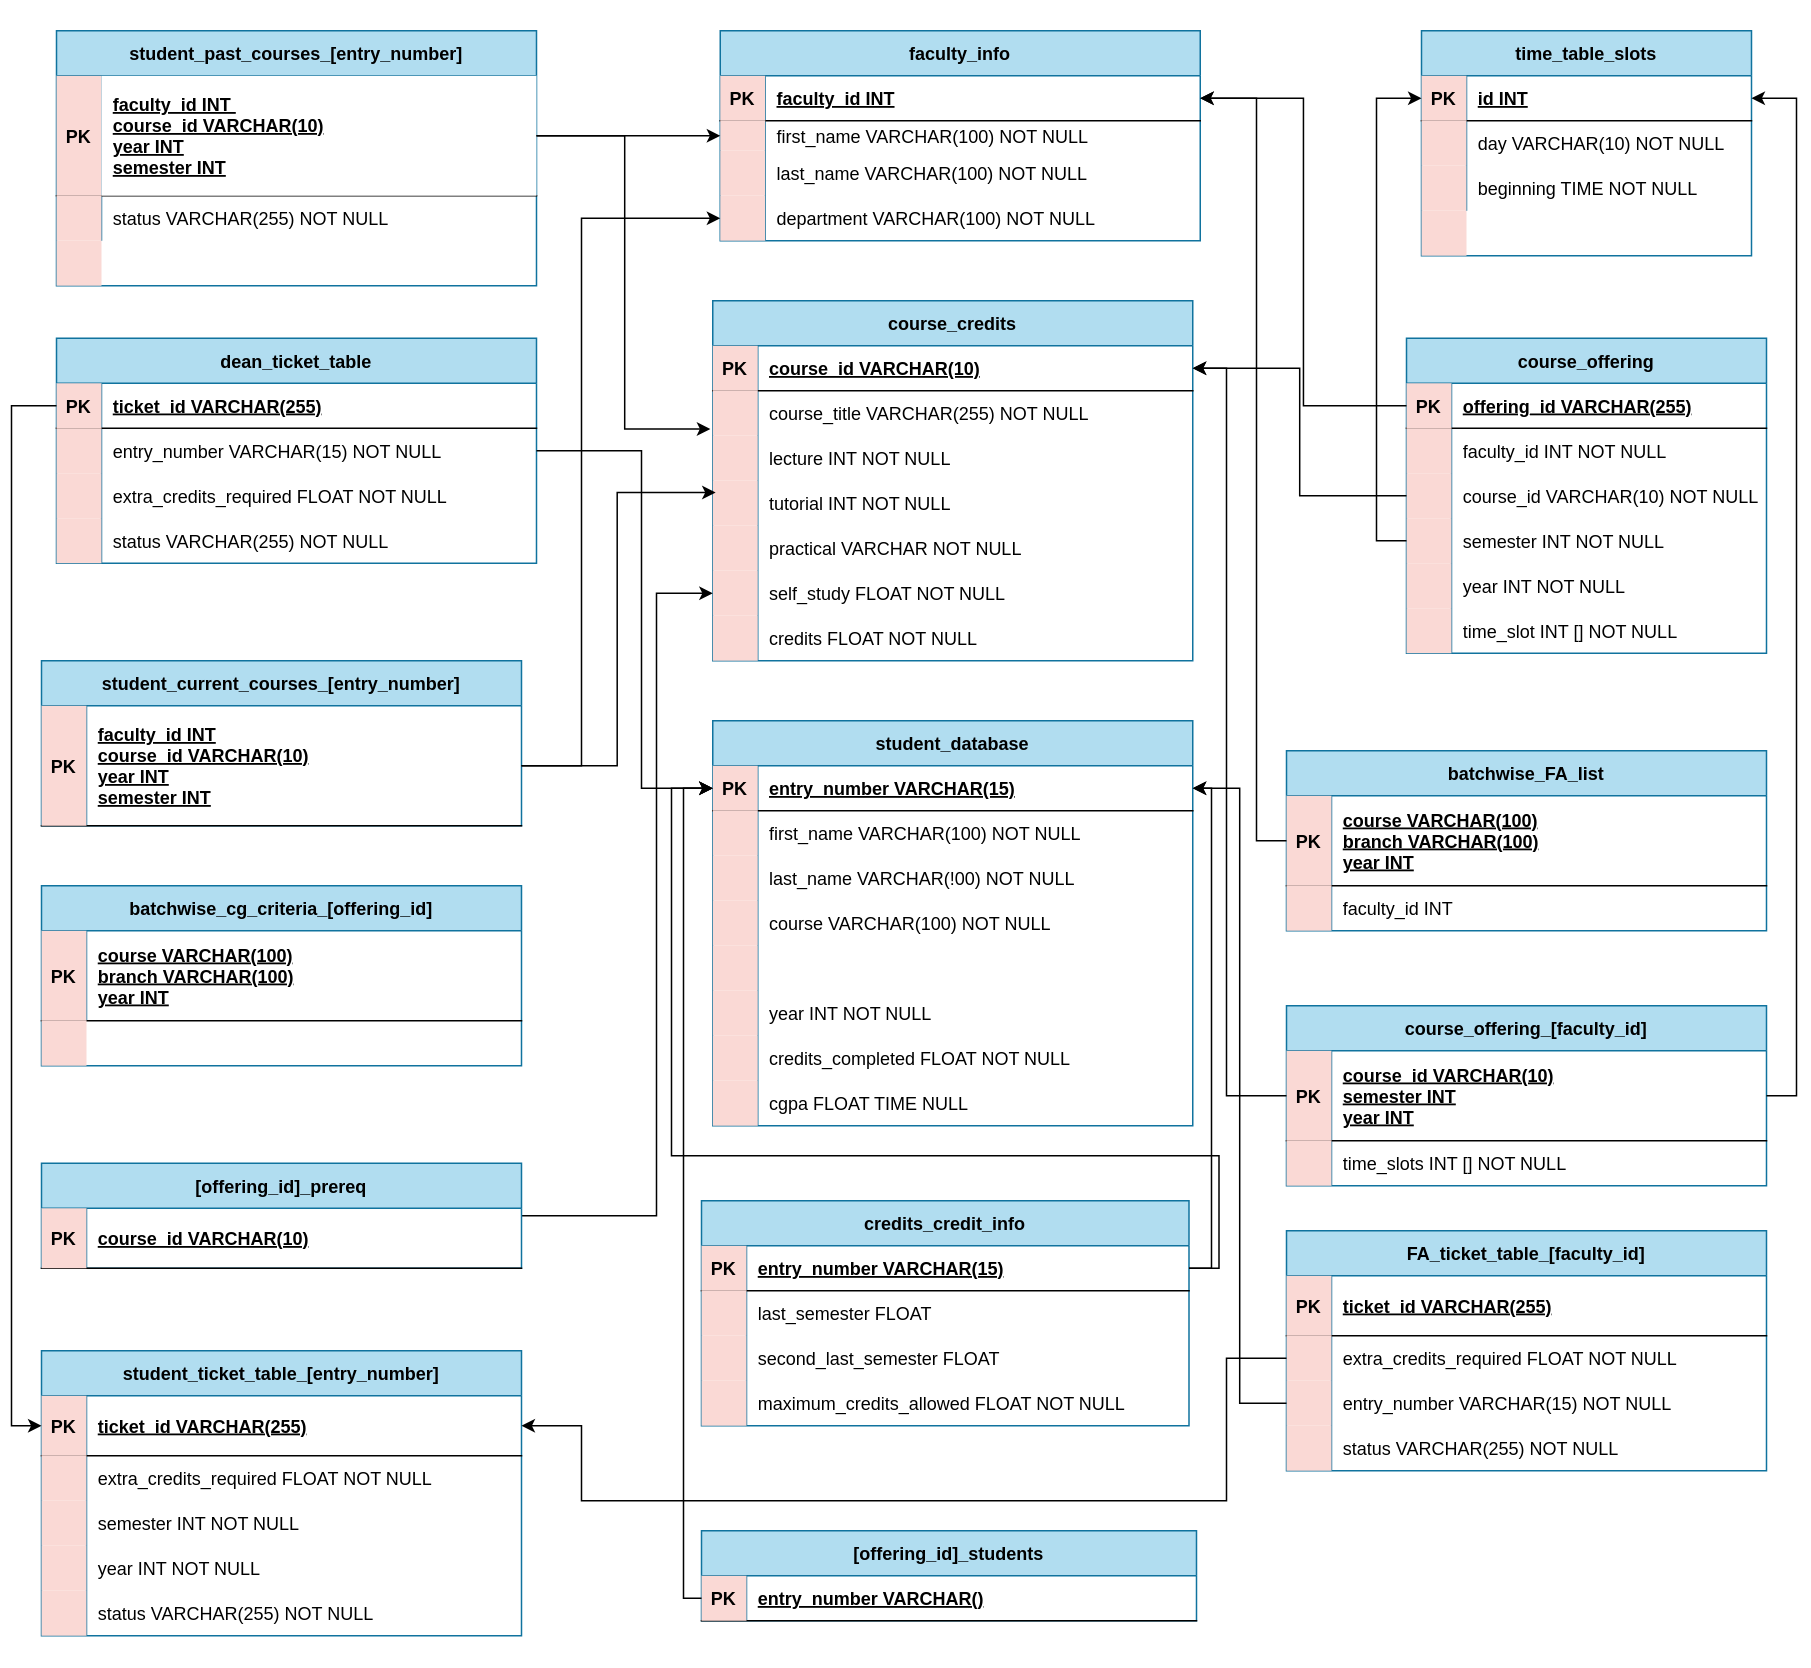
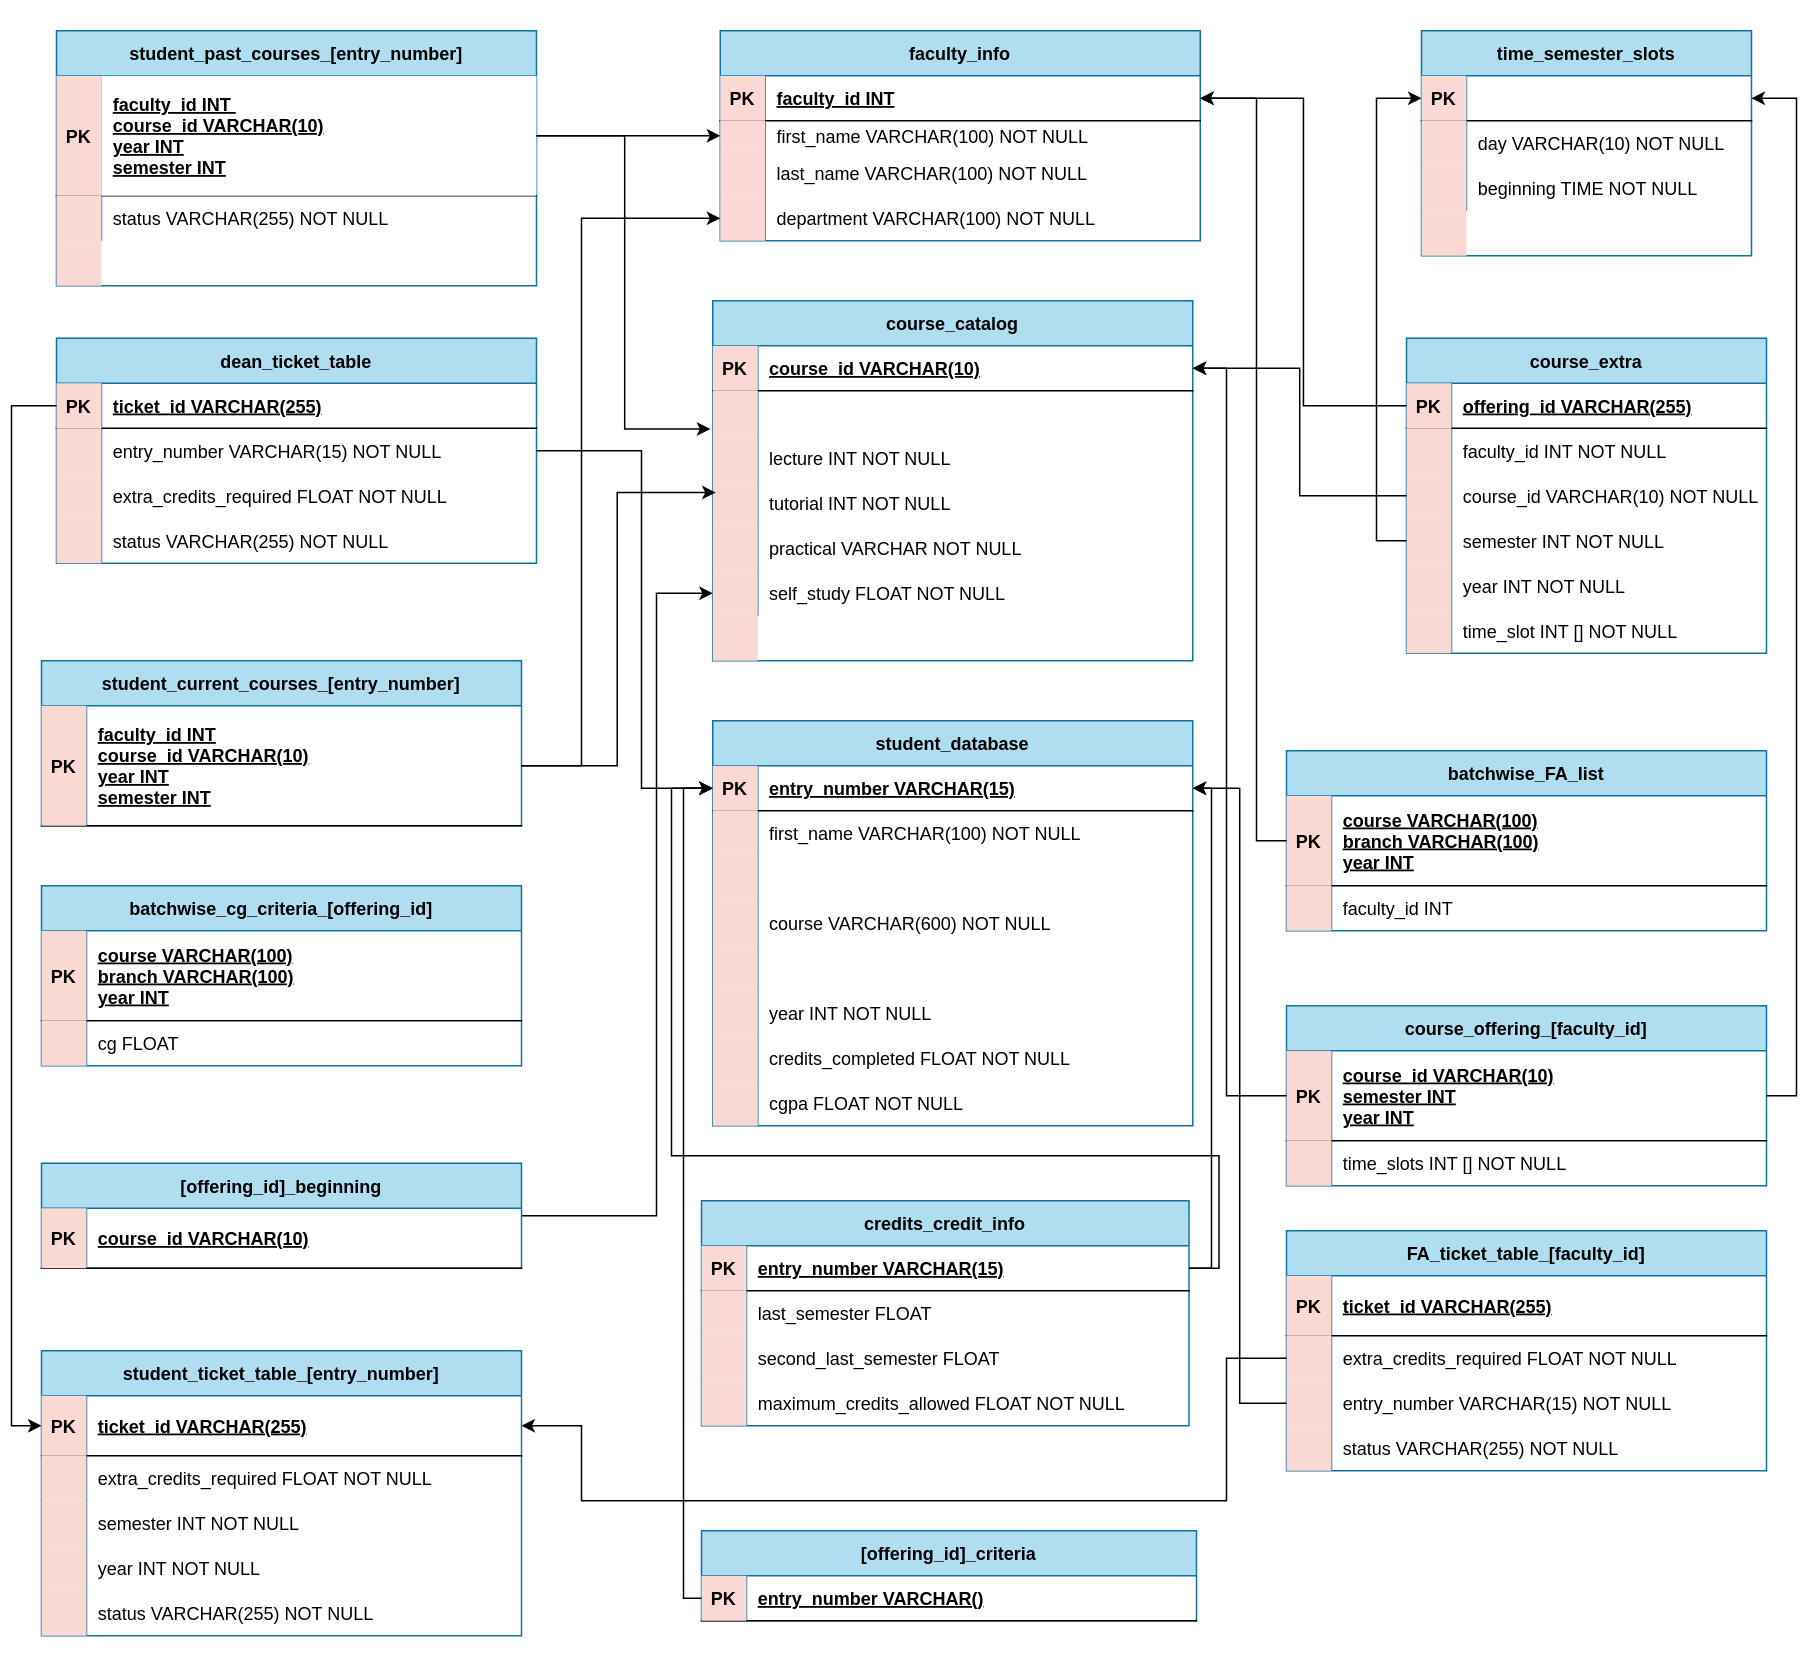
(1586, 54) -> (1586, 54)
(1609, 98) -> none
(952, 324) -> (952, 324)
(1586, 362) -> (1586, 362)
(975, 413) -> none
(975, 638) -> none
(975, 878) -> none
(903, 924) -> (903, 924)
none -> (304, 1043)
(863, 1104) -> (857, 1104)
(281, 1187) -> (281, 1187)
(948, 1554) -> (948, 1554)
